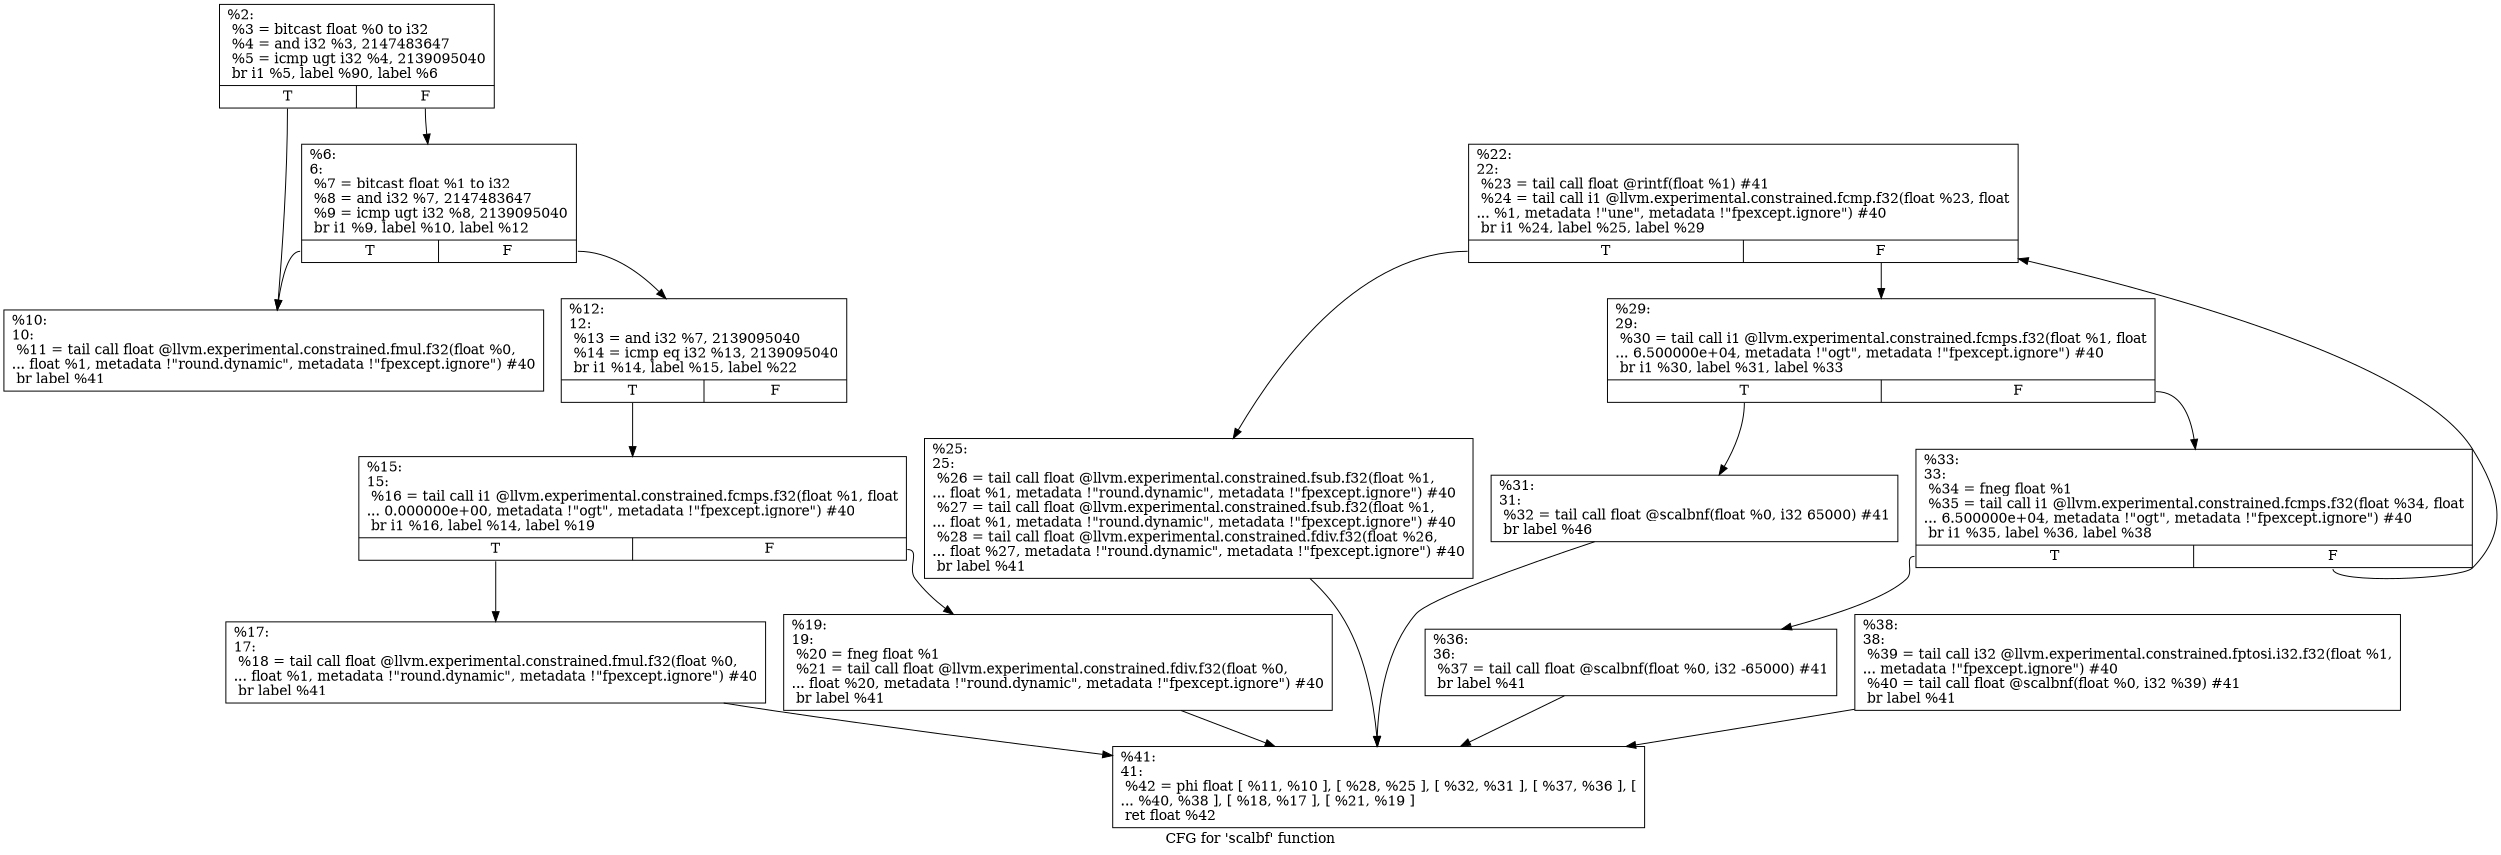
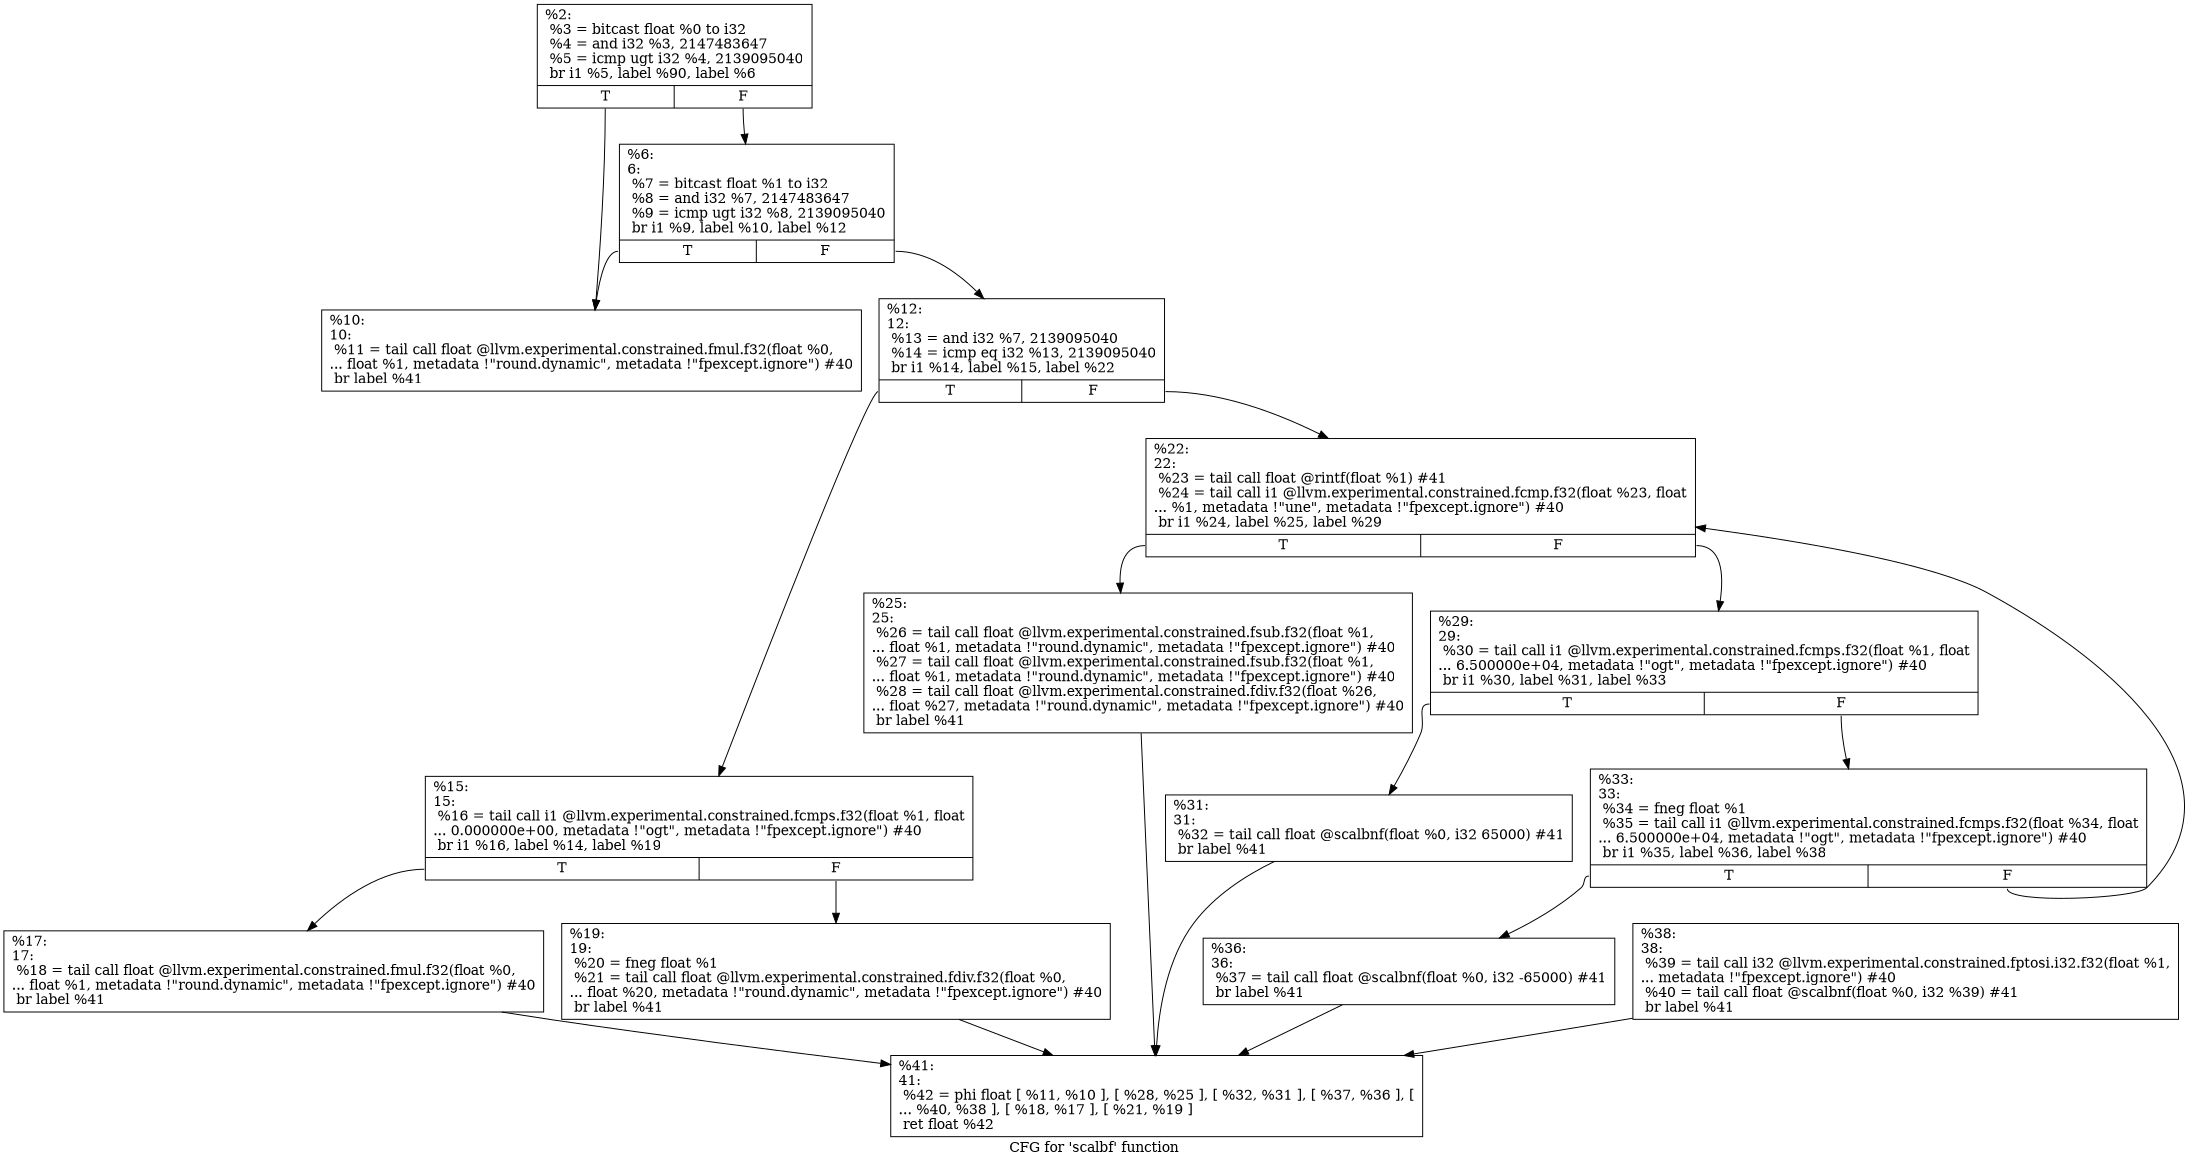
none -> (1245, 404)
(1546, 530) -> (1220, 850)
